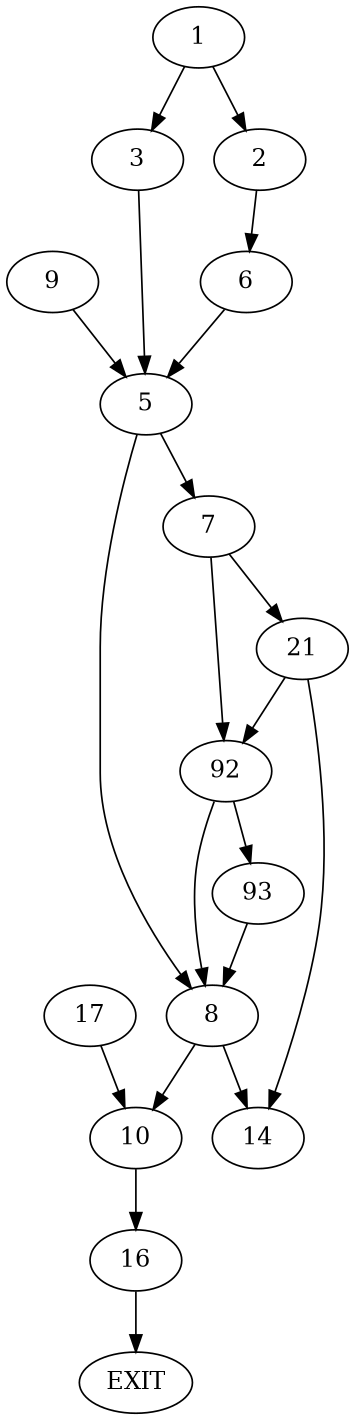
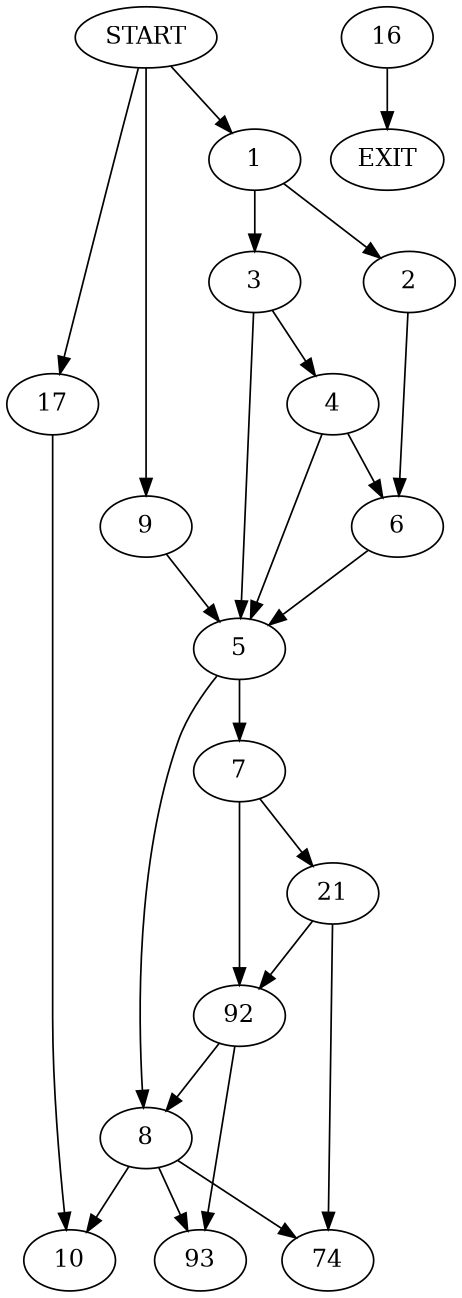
none -> (146, 37)
none -> (333, 404)
(238, 946) -> (170, 1192)
(258, 1138) -> (328, 1260)
(136, 1191) -> none
